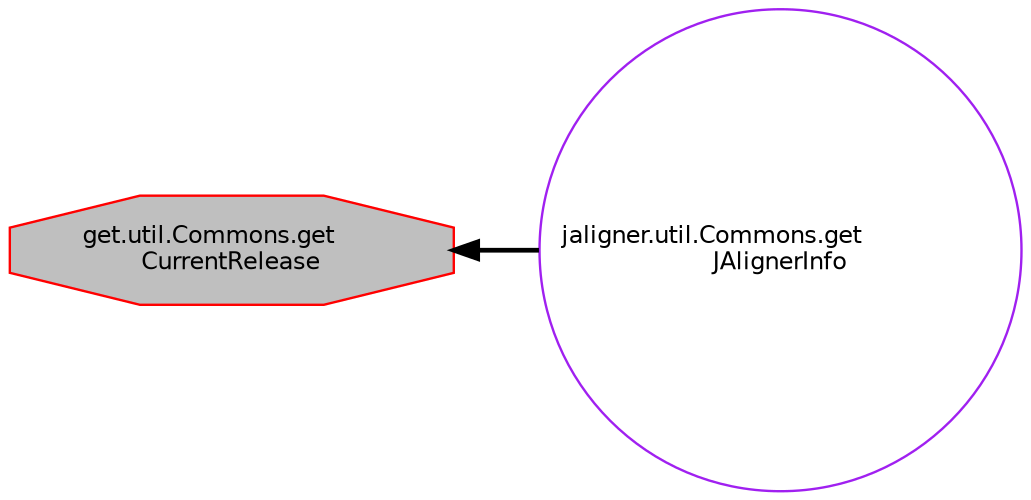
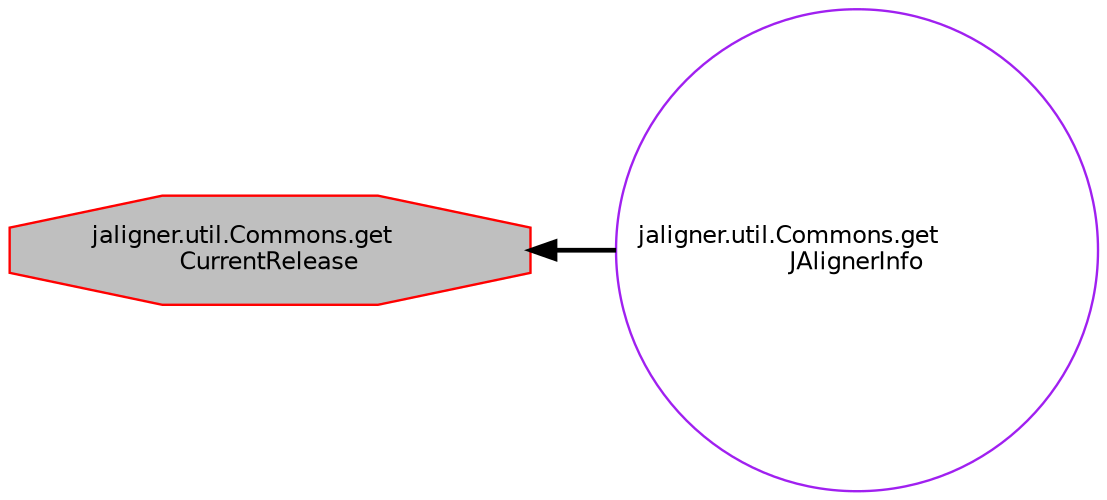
(232, 250) -> (270, 250)
